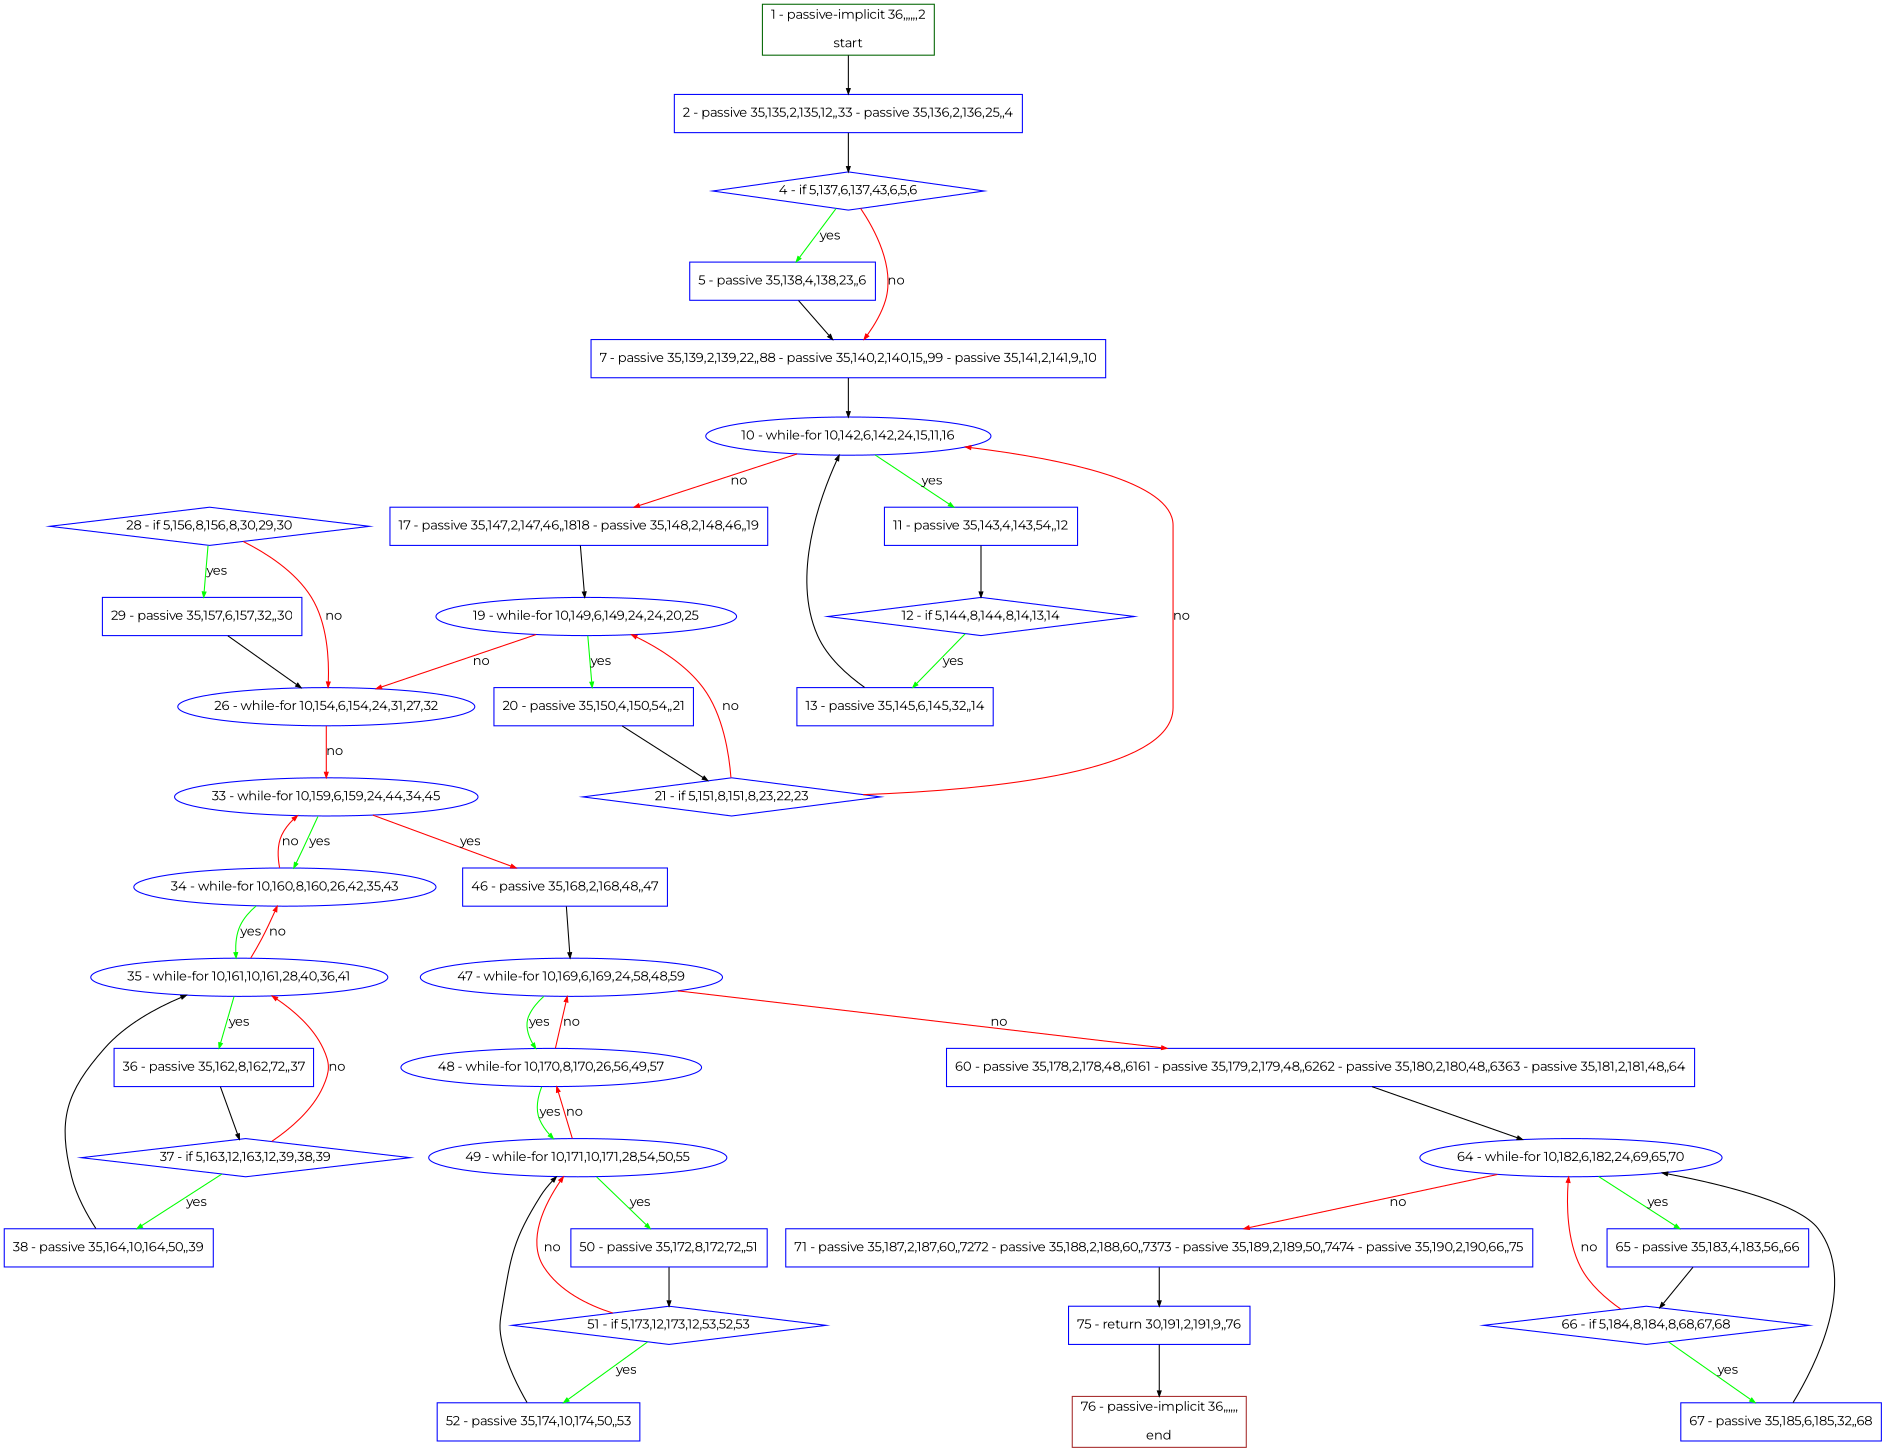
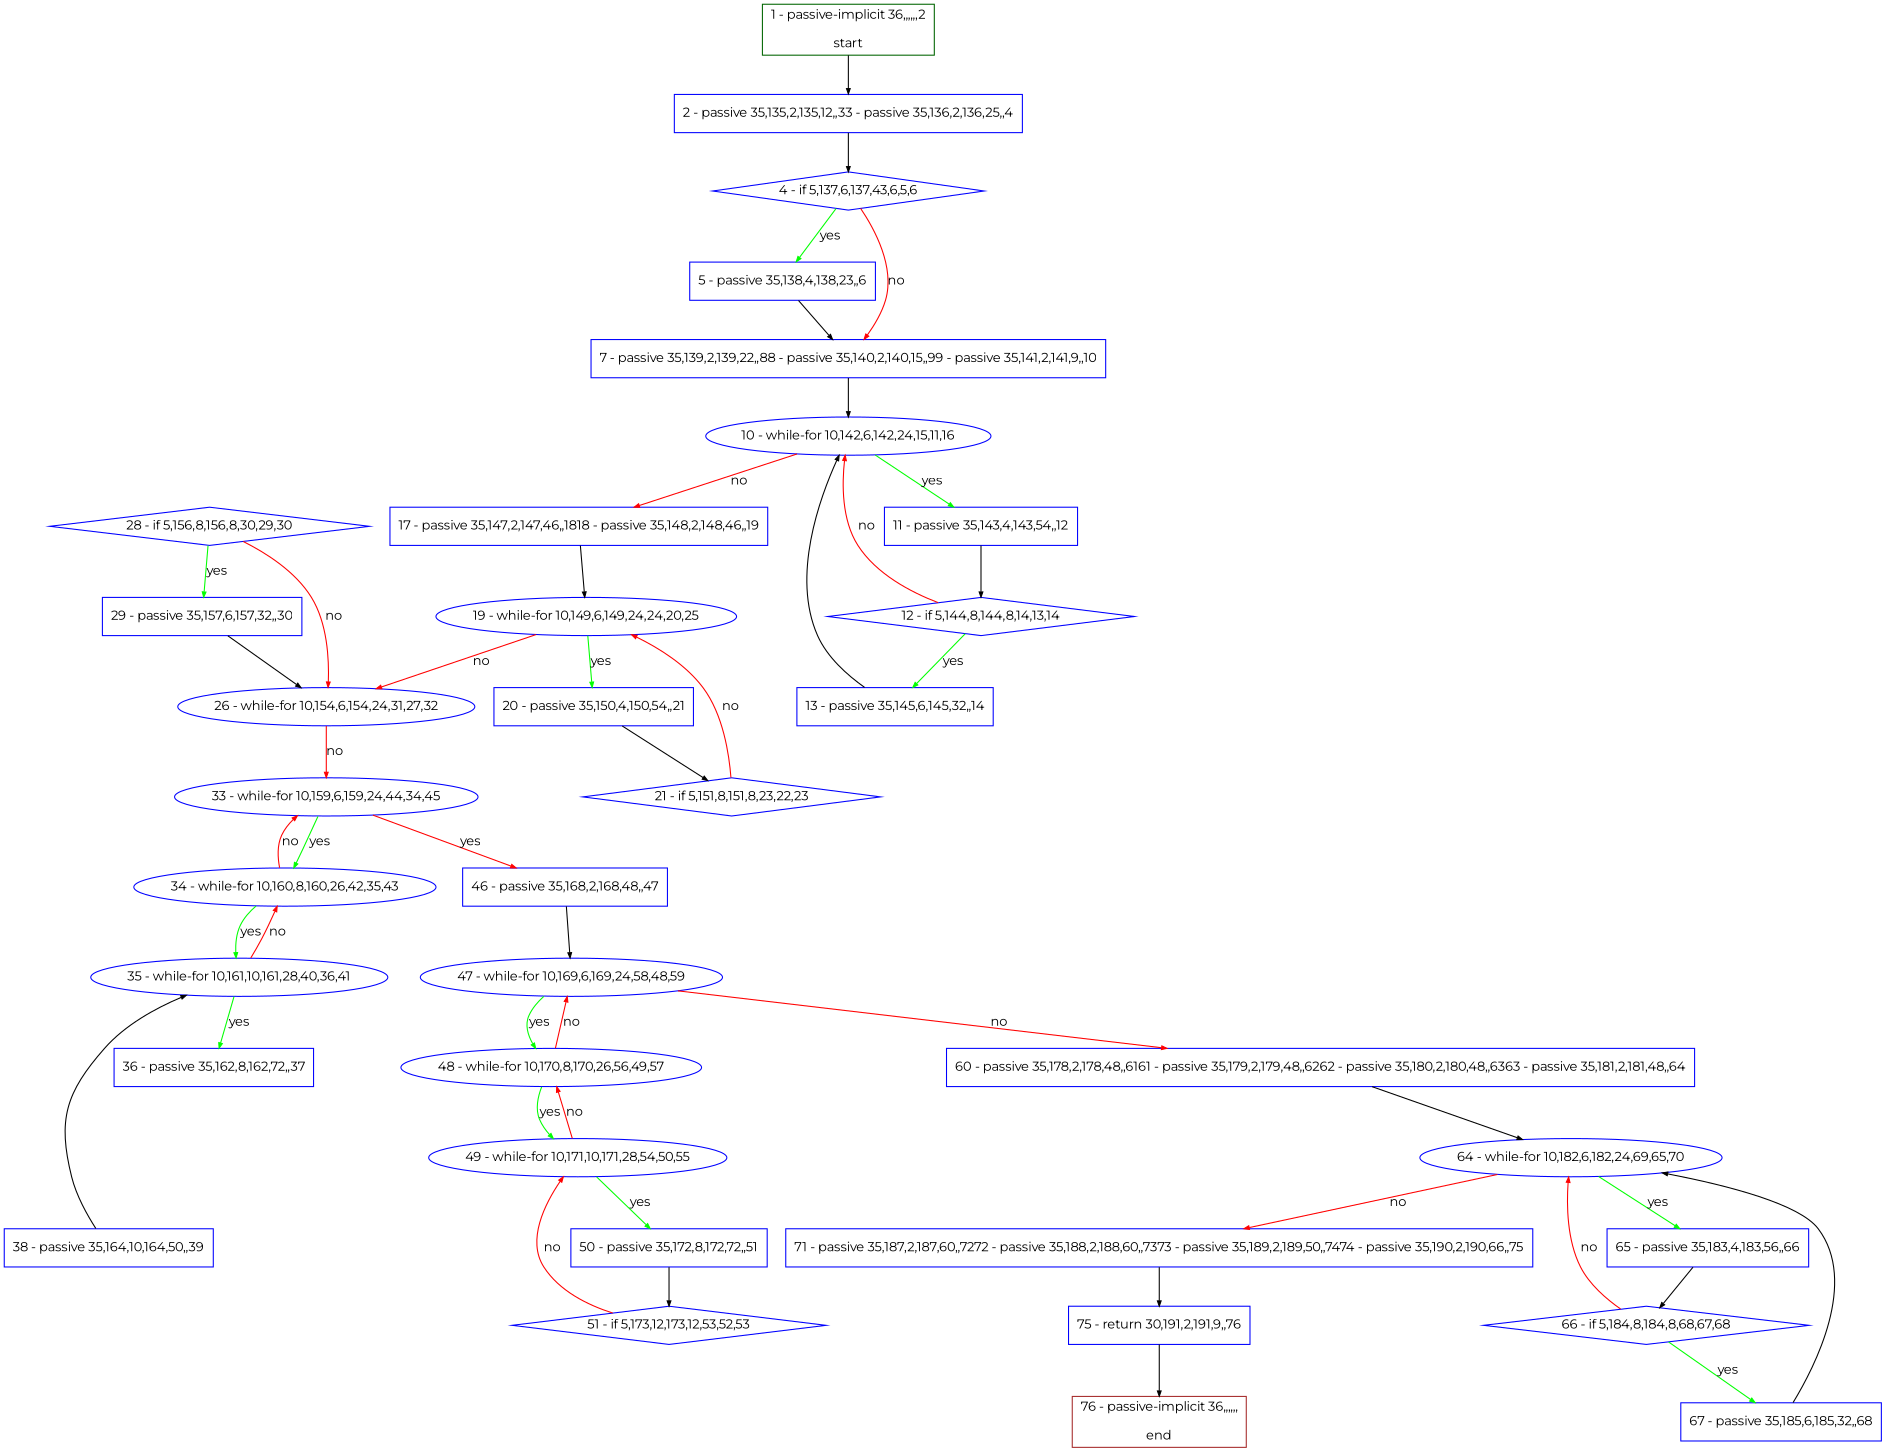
(1173, 672) -> (862, 550)
(246, 1158) -> none
(539, 1422) -> none
